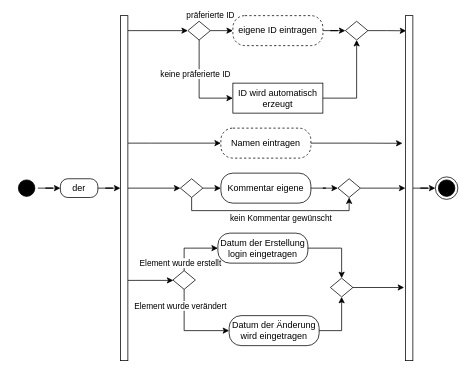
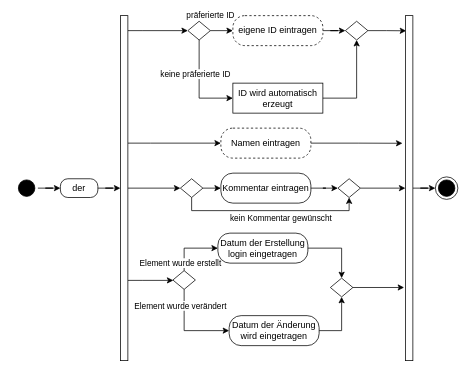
(266, 188) -> (266, 188)
